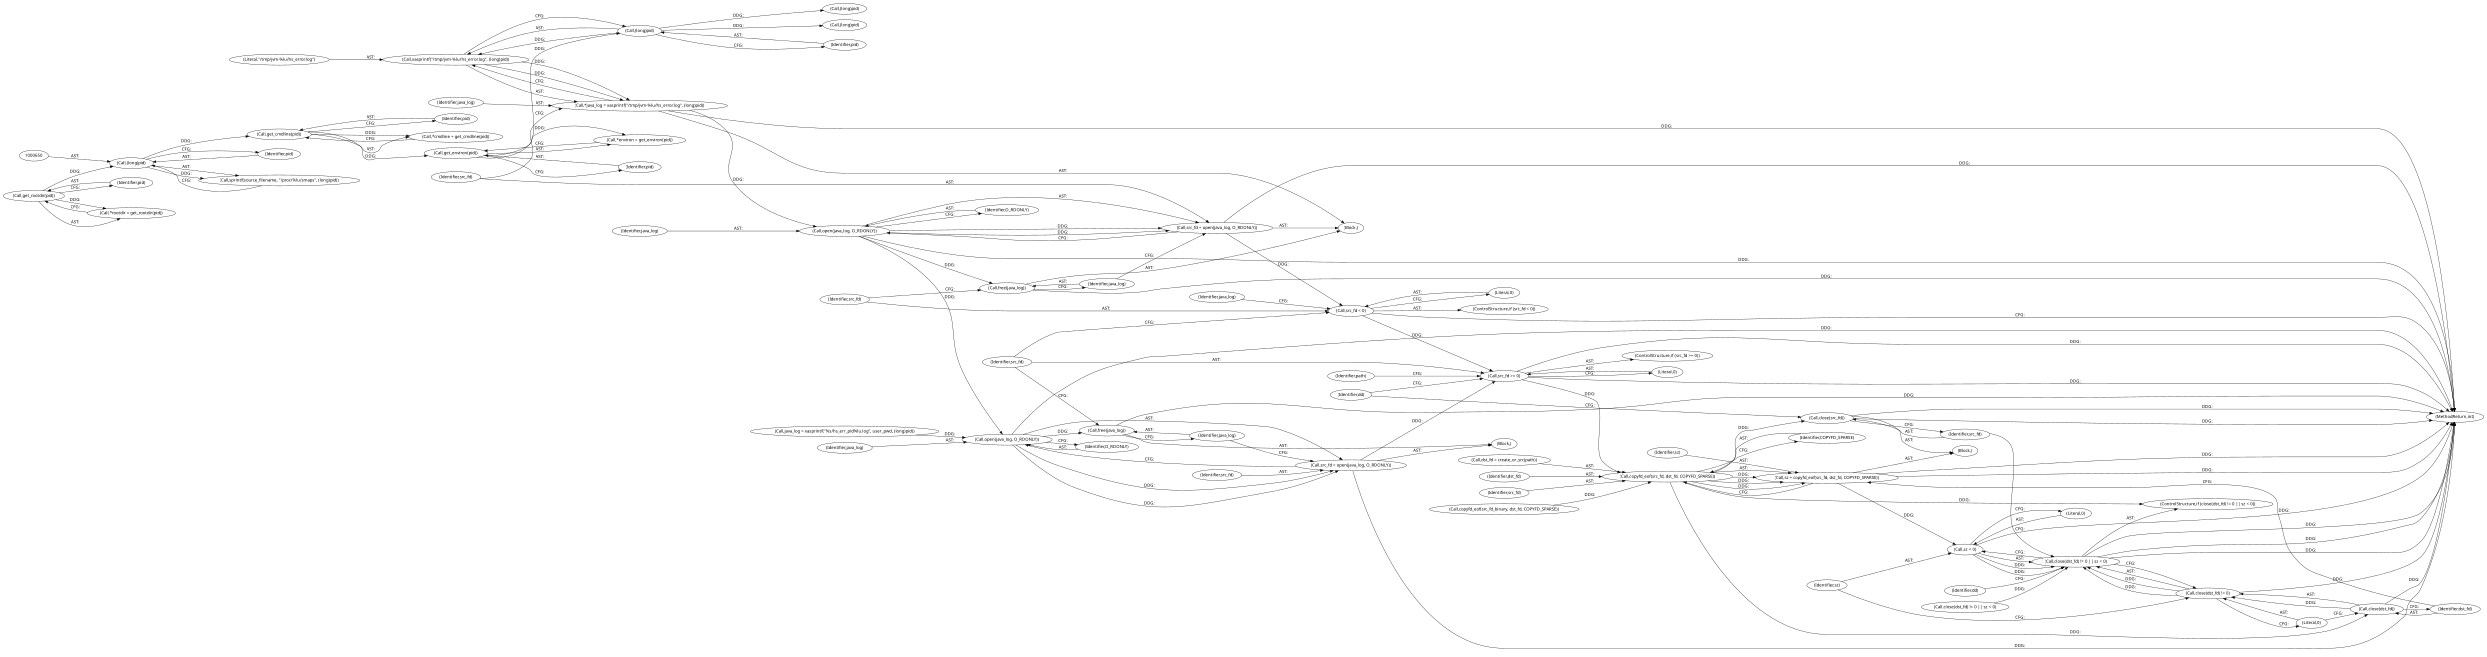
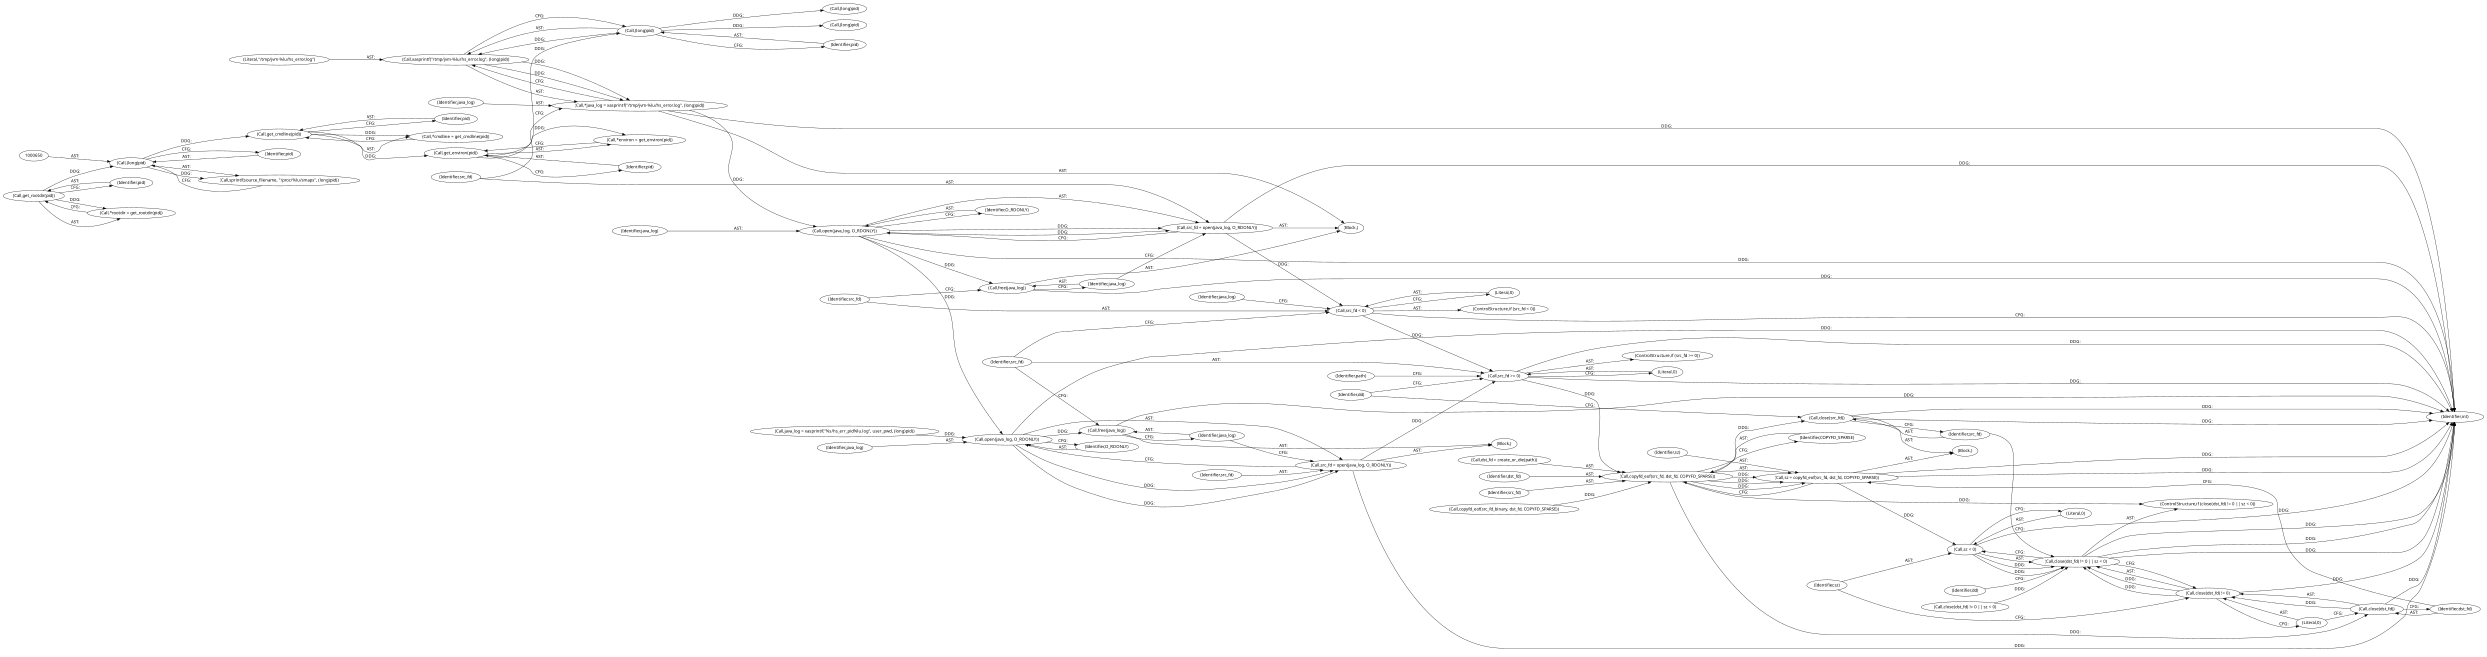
(2455, 417) -> (2455, 417)
(1504, 460) -> (1504, 460)
